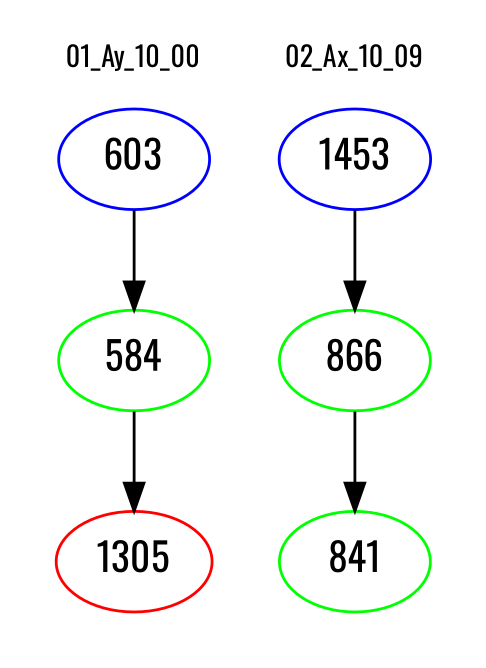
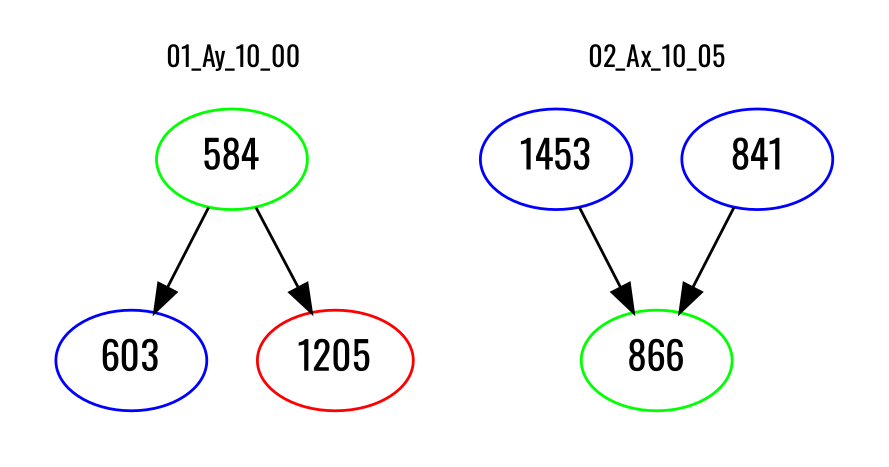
(355, 60) -> (657, 60)
(134, 246) -> (188, 247)
(355, 447) -> (713, 247)
(134, 562) -> (335, 360)
(355, 562) -> (757, 159)
